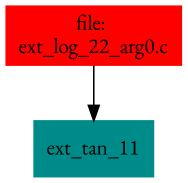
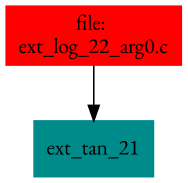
(94, 149) -> (94, 149)
